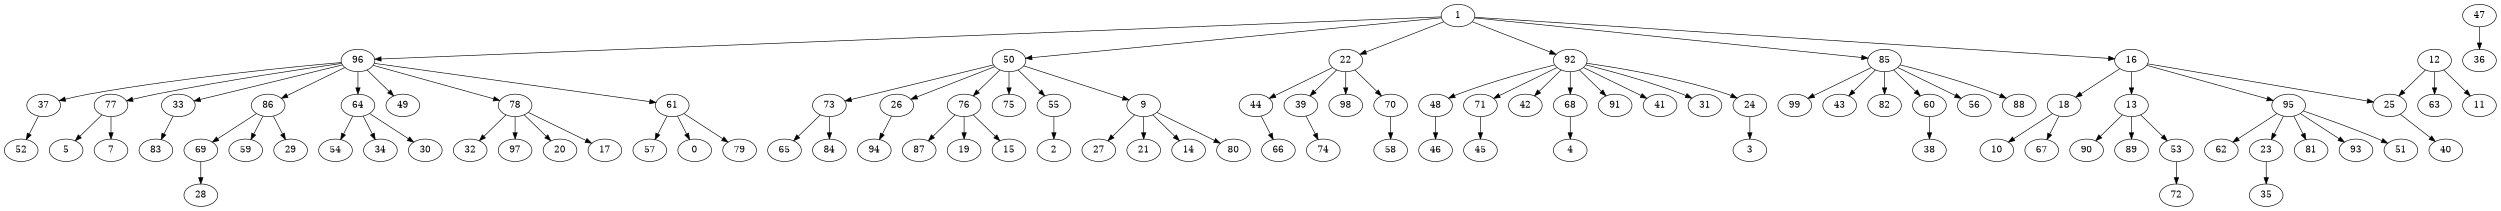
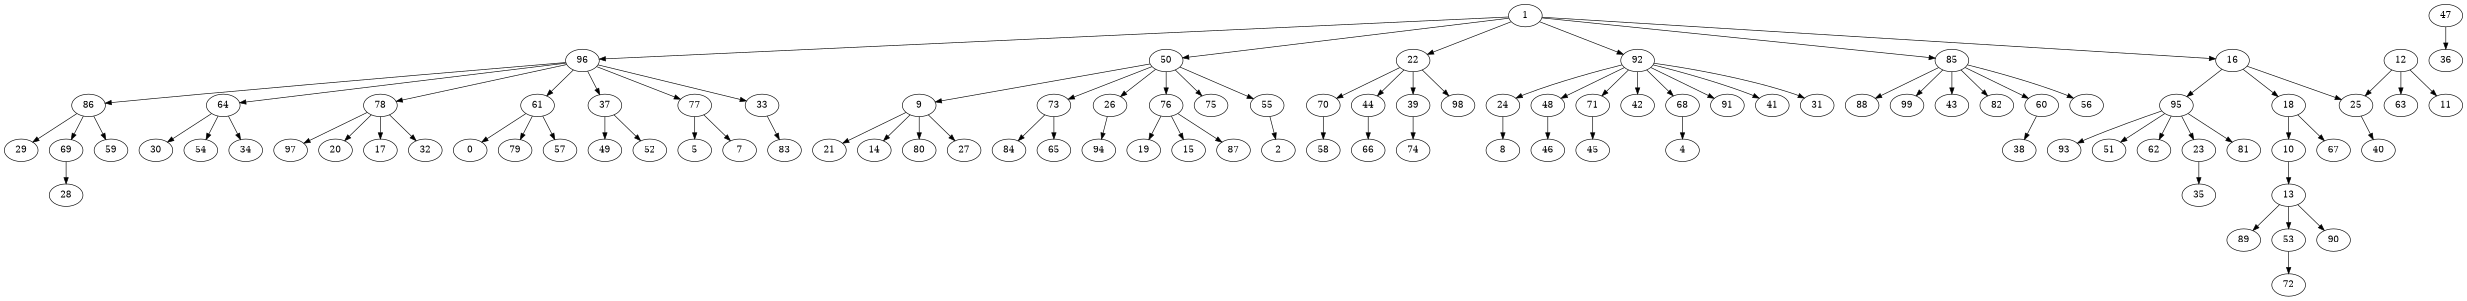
(2132, 80) -> (2289, 170)
(378, 81) -> (605, 125)
(1750, 150) -> (1503, 150)
